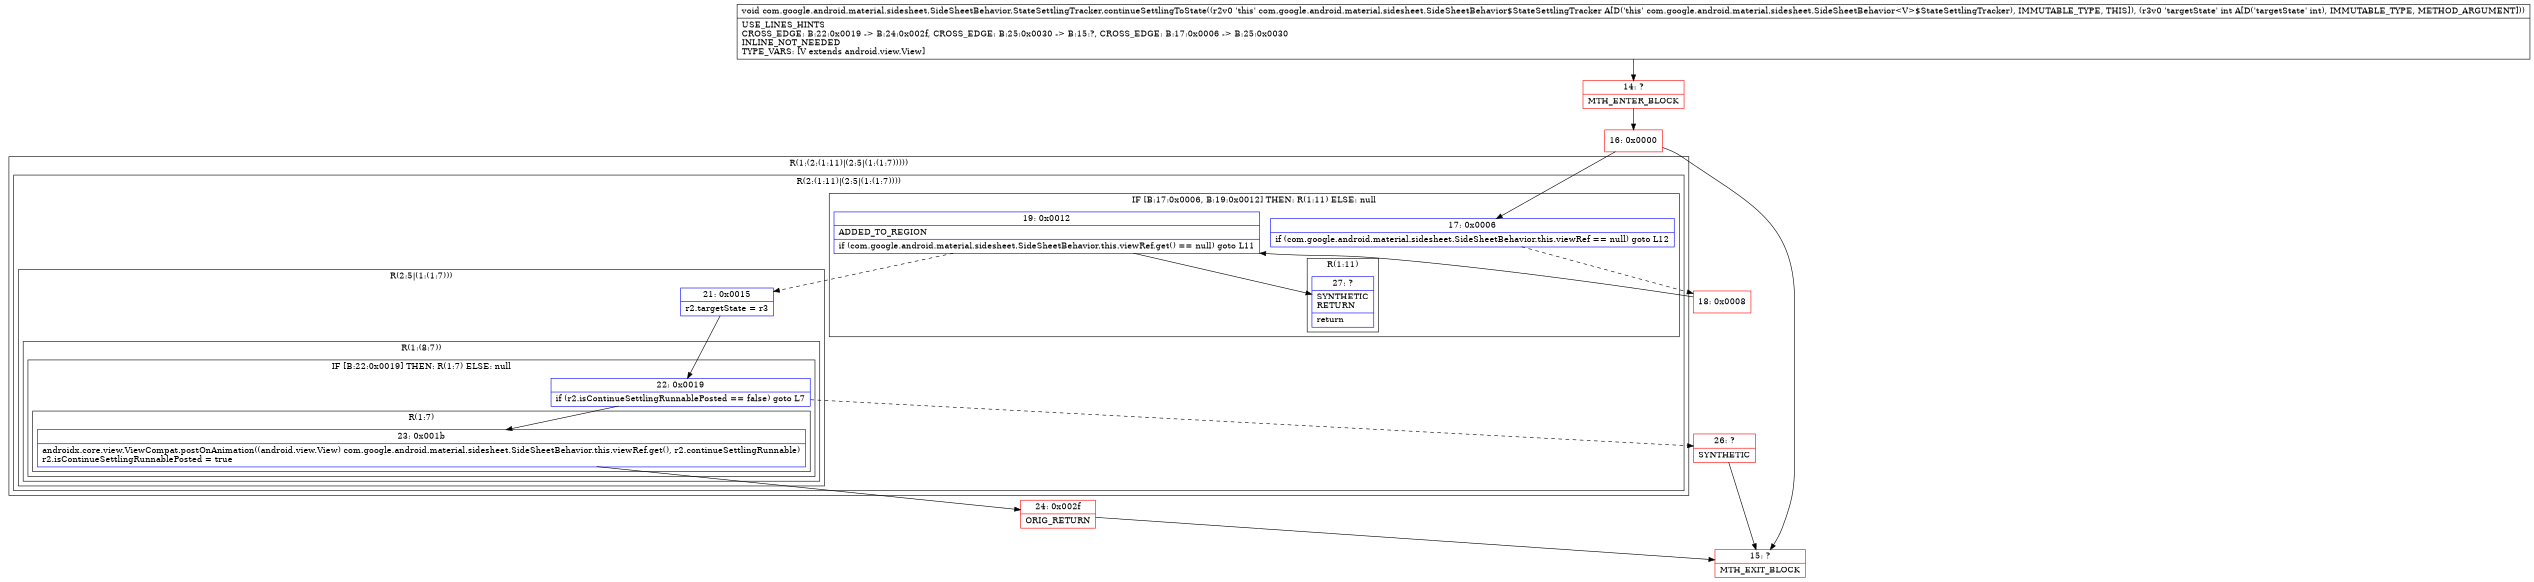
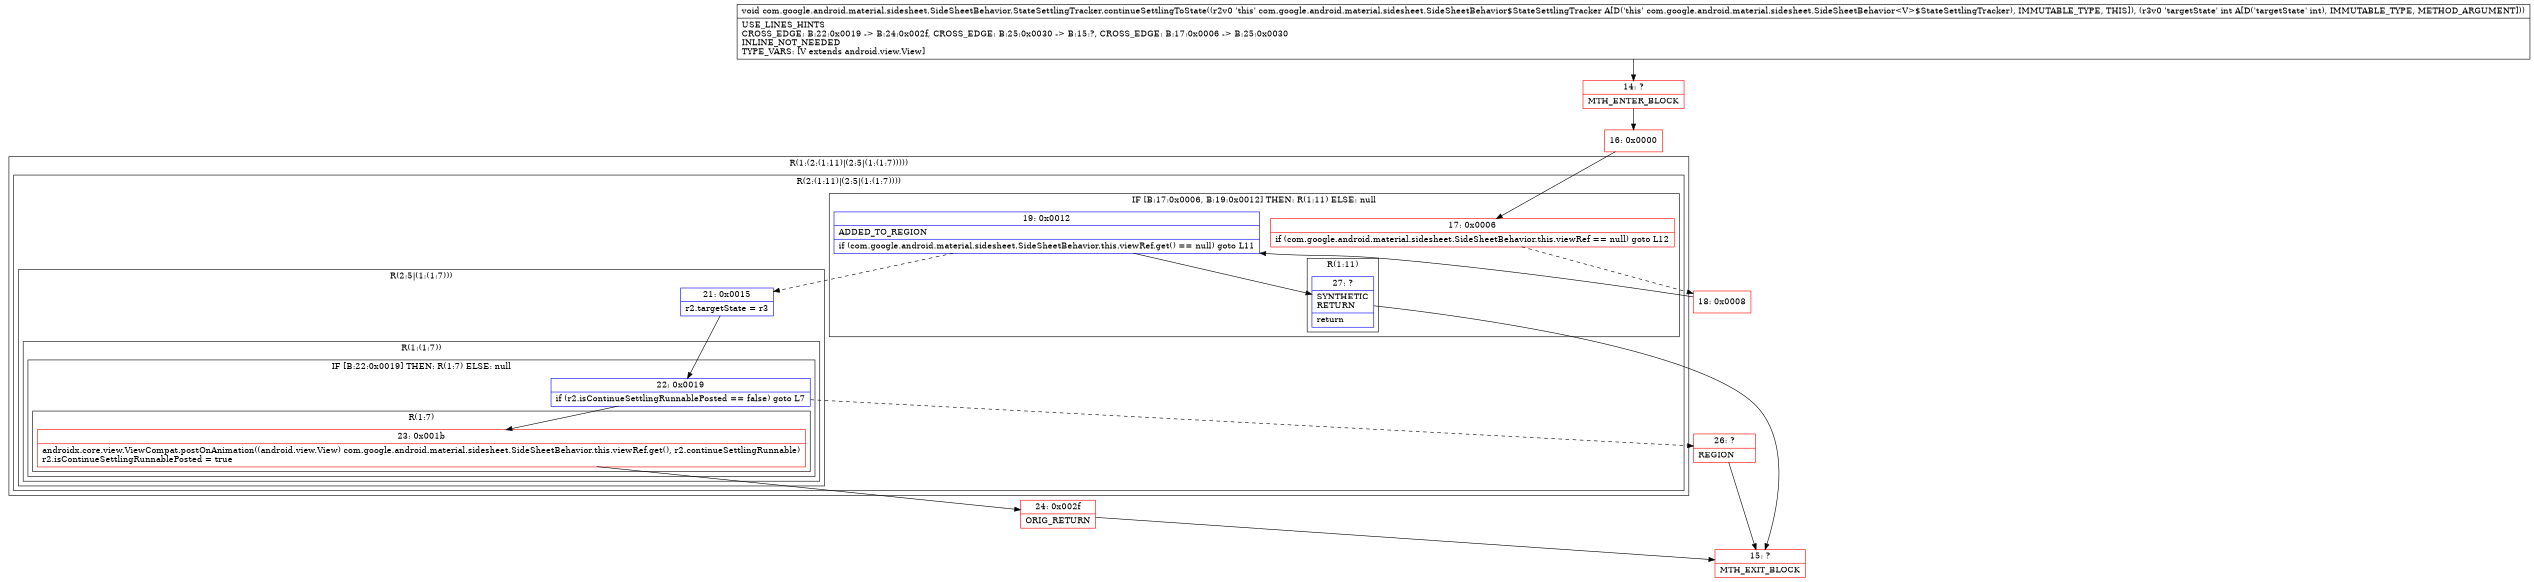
(1472, 233) -> (1472, 233)
(1795, 317) -> (1641, 353)
(421, 348) -> (421, 348)
(421, 448) -> (421, 448)
(1724, 455) -> (1716, 455)
